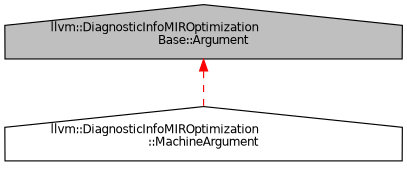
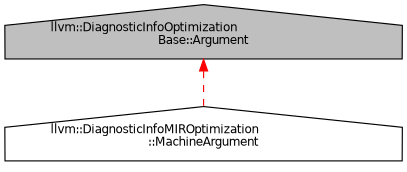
(204, 35) -> (204, 35)
